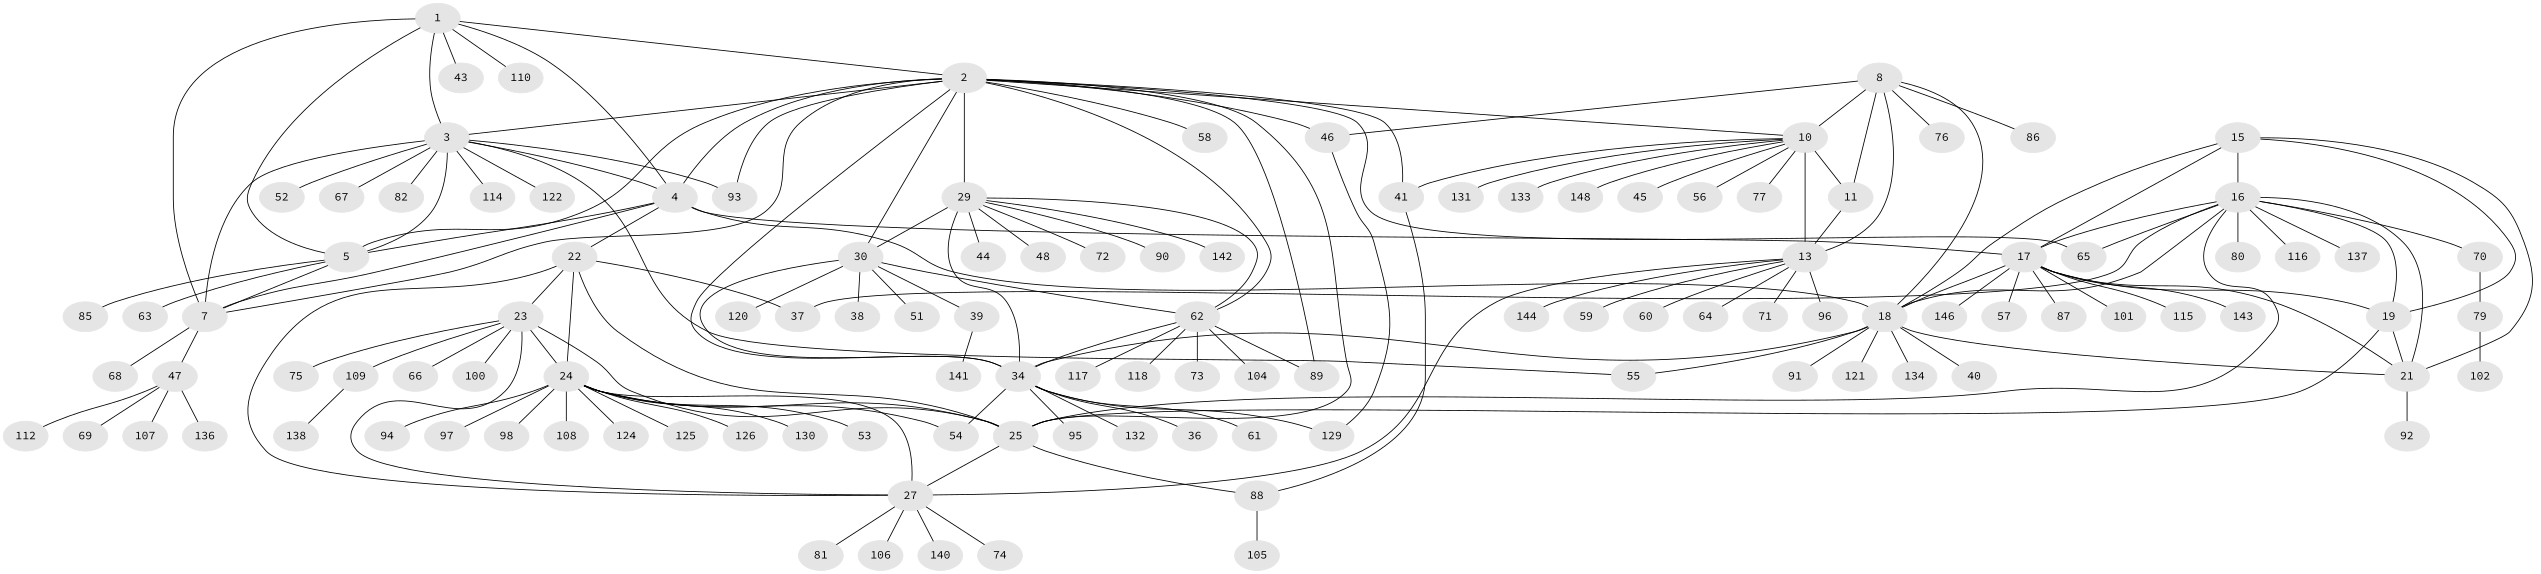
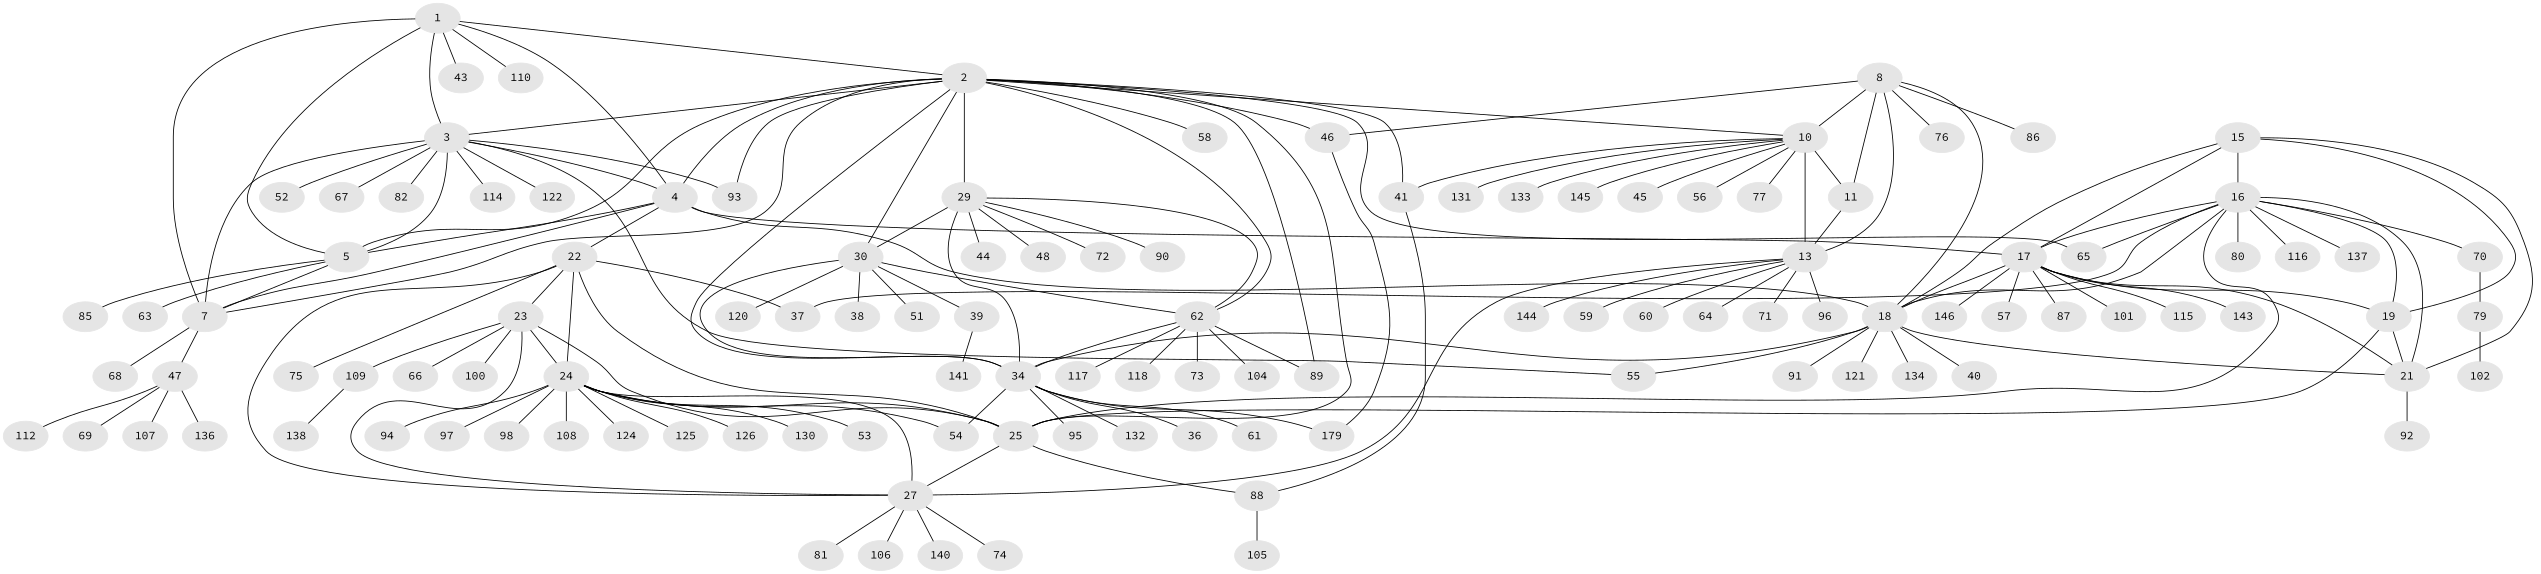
(1580, 197) -> (1580, 197)
(1222, 257) -> none
(405, 339) -> (435, 316)
(1332, 436) -> (1332, 436)
